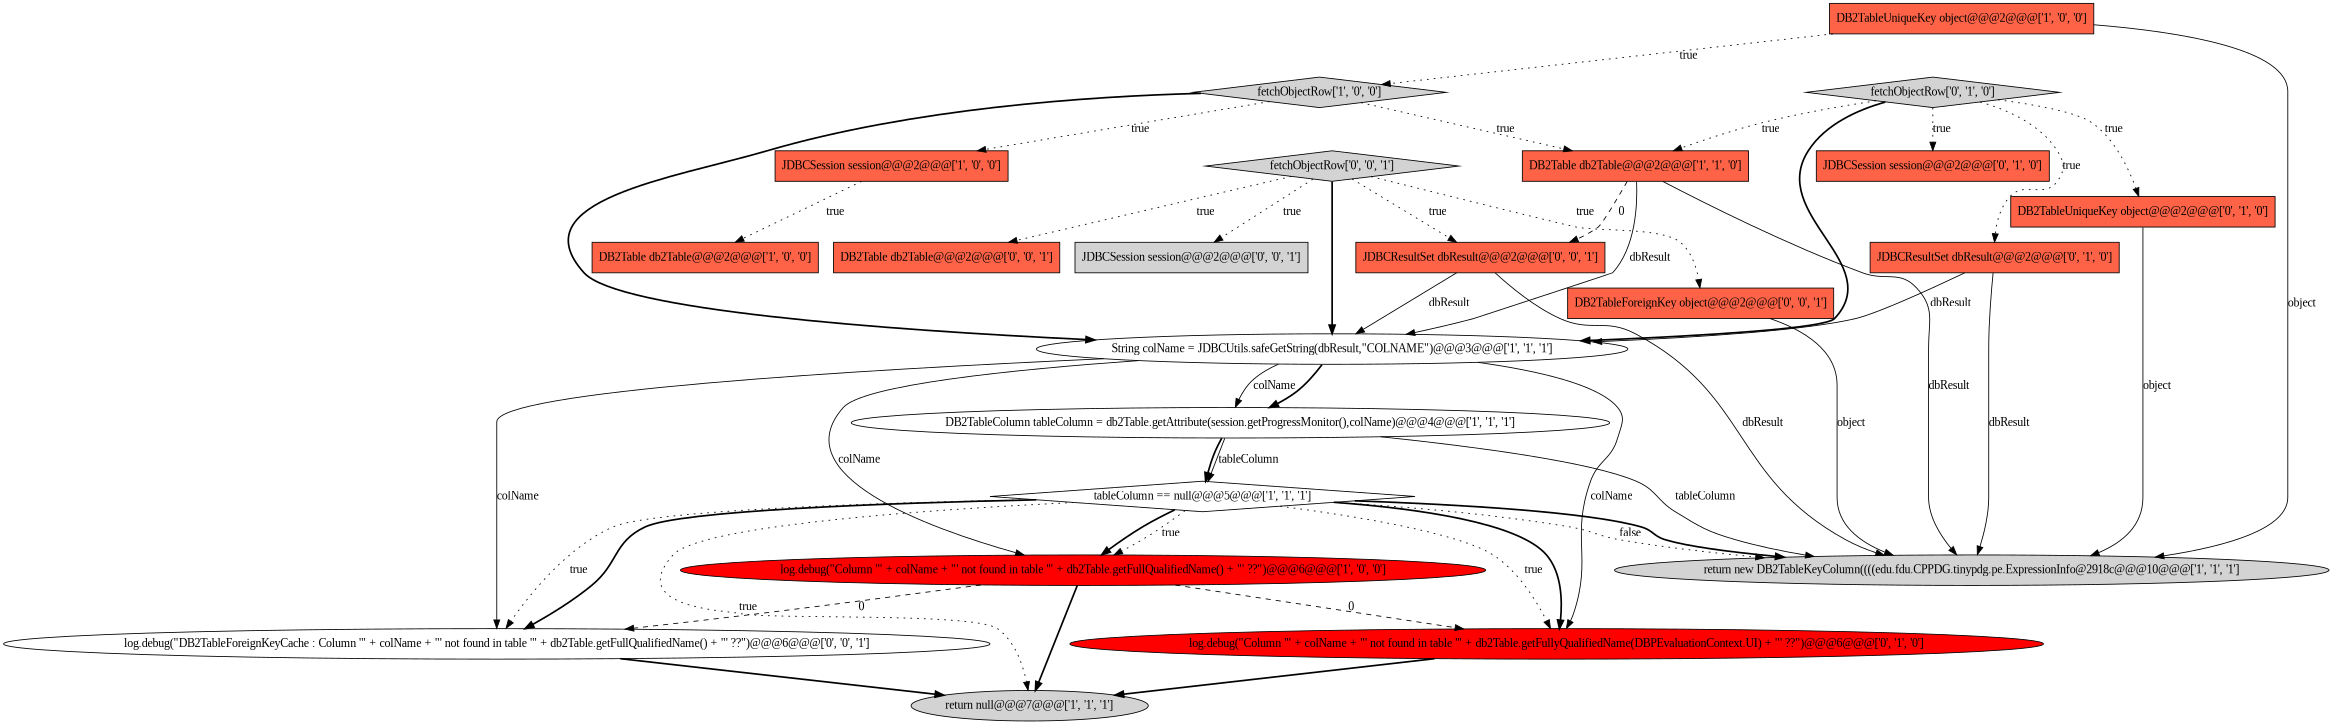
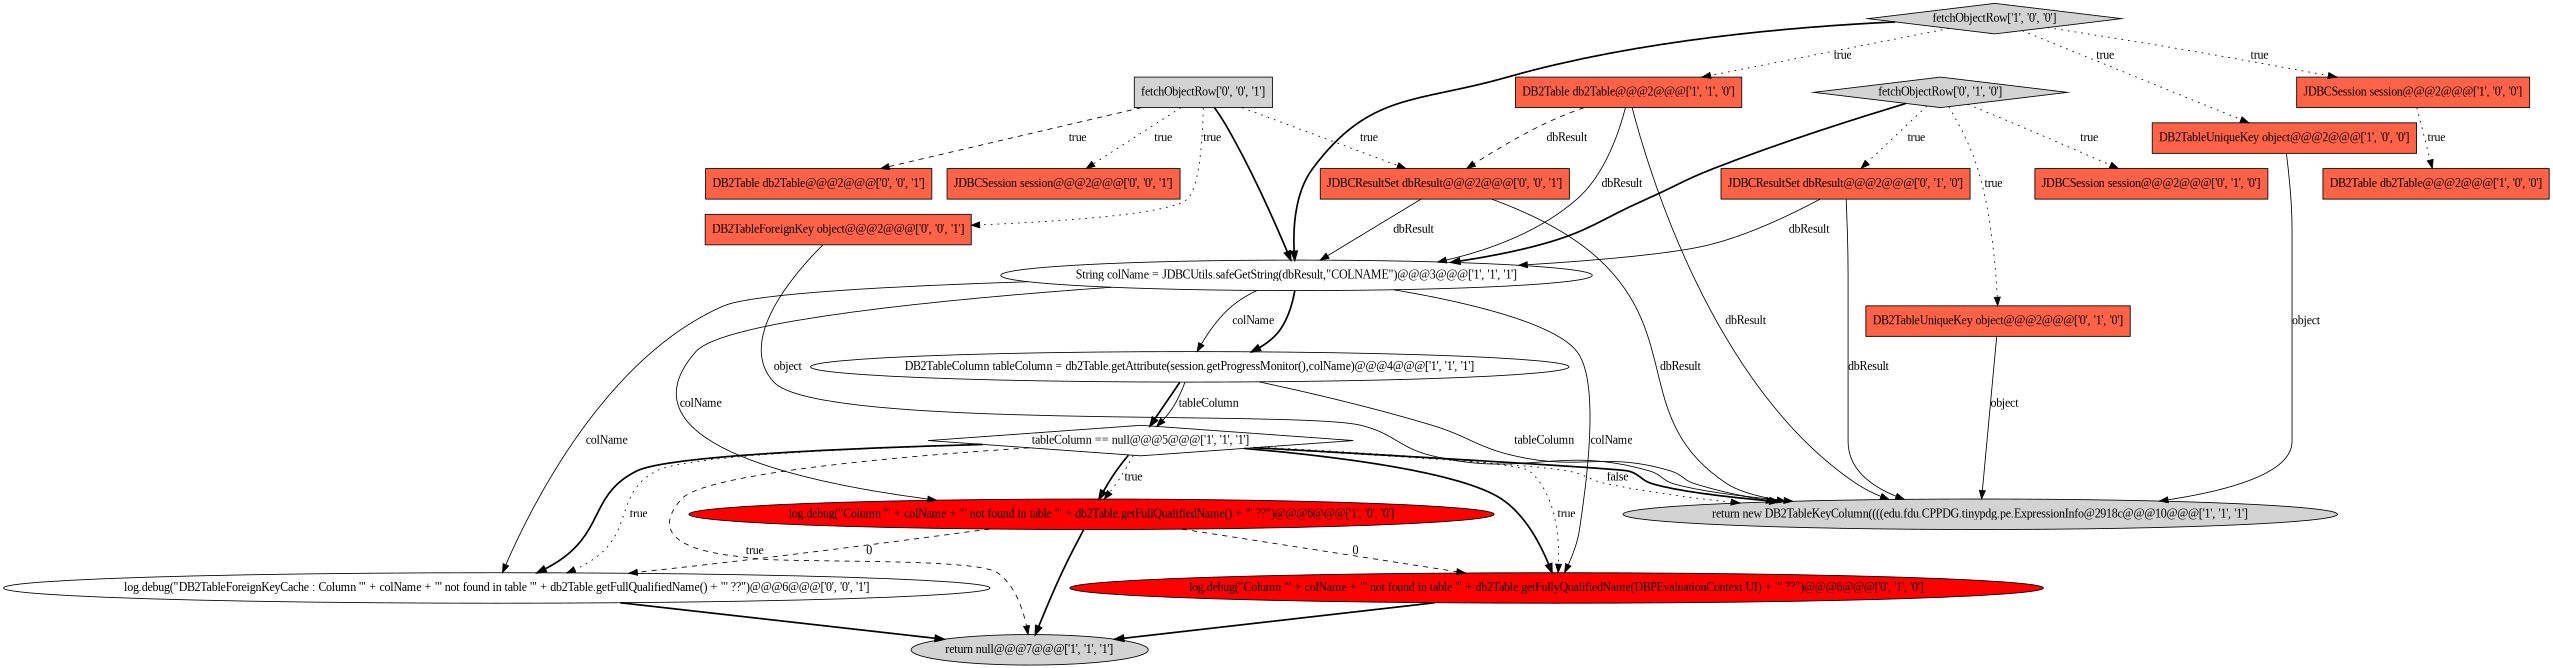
(1612, 59) -> (2132, 75)
(1777, 119) -> none
(1332, 166) -> (1203, 92)
(1154, 208) -> (1015, 137)
(1621, 212) -> (1567, 138)
(1191, 258) -> (1064, 184)
(664, 570) -> (674, 534)
